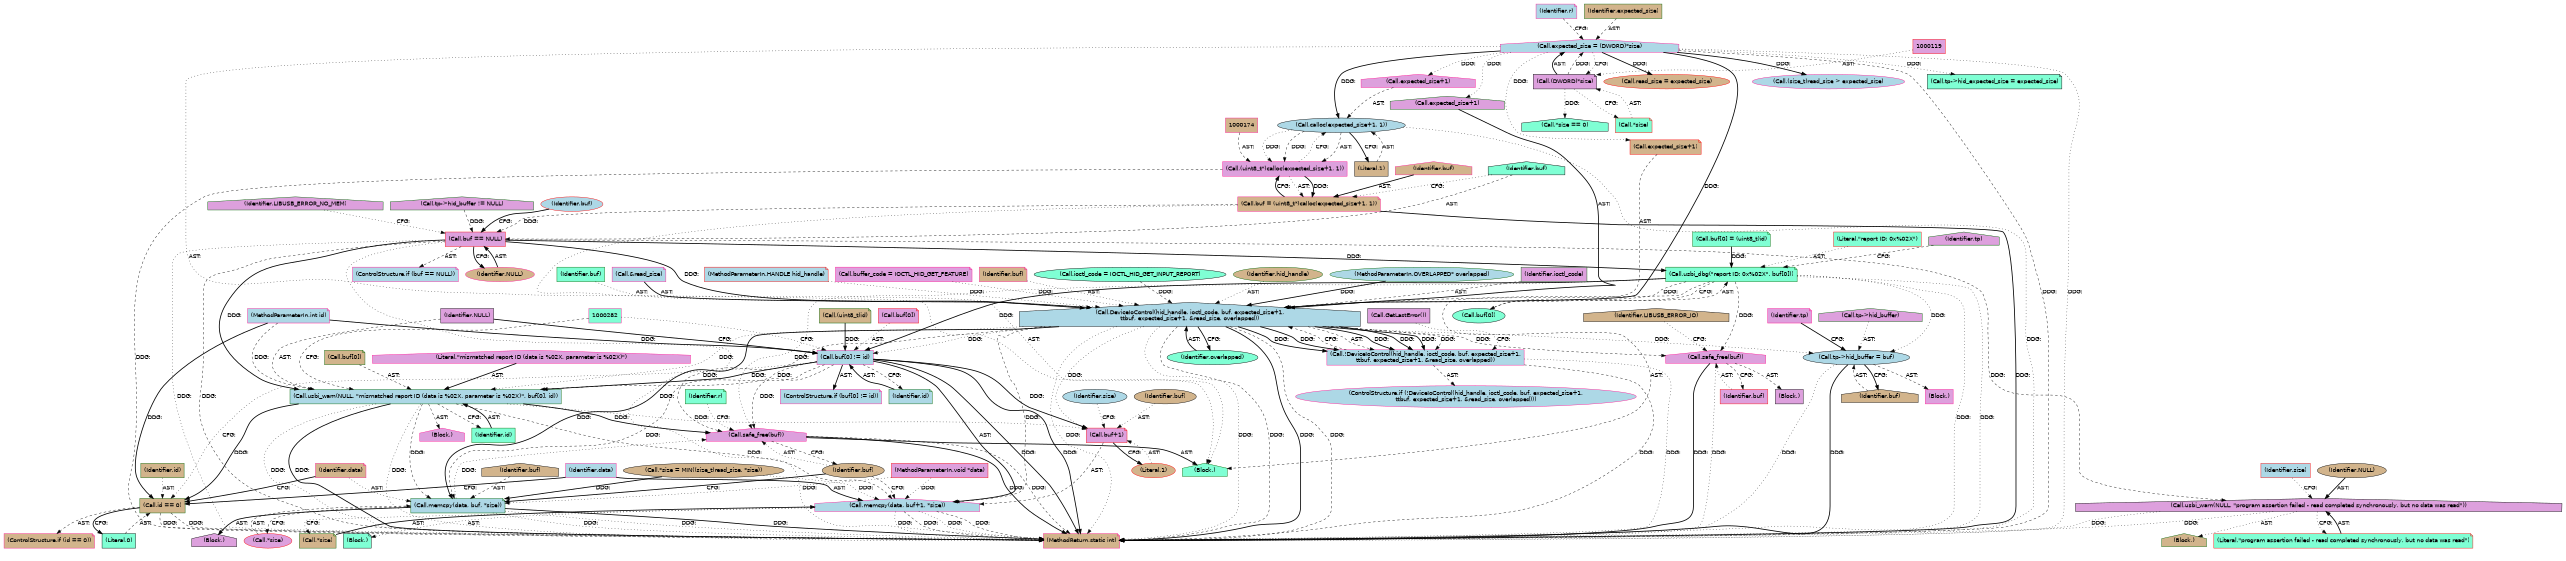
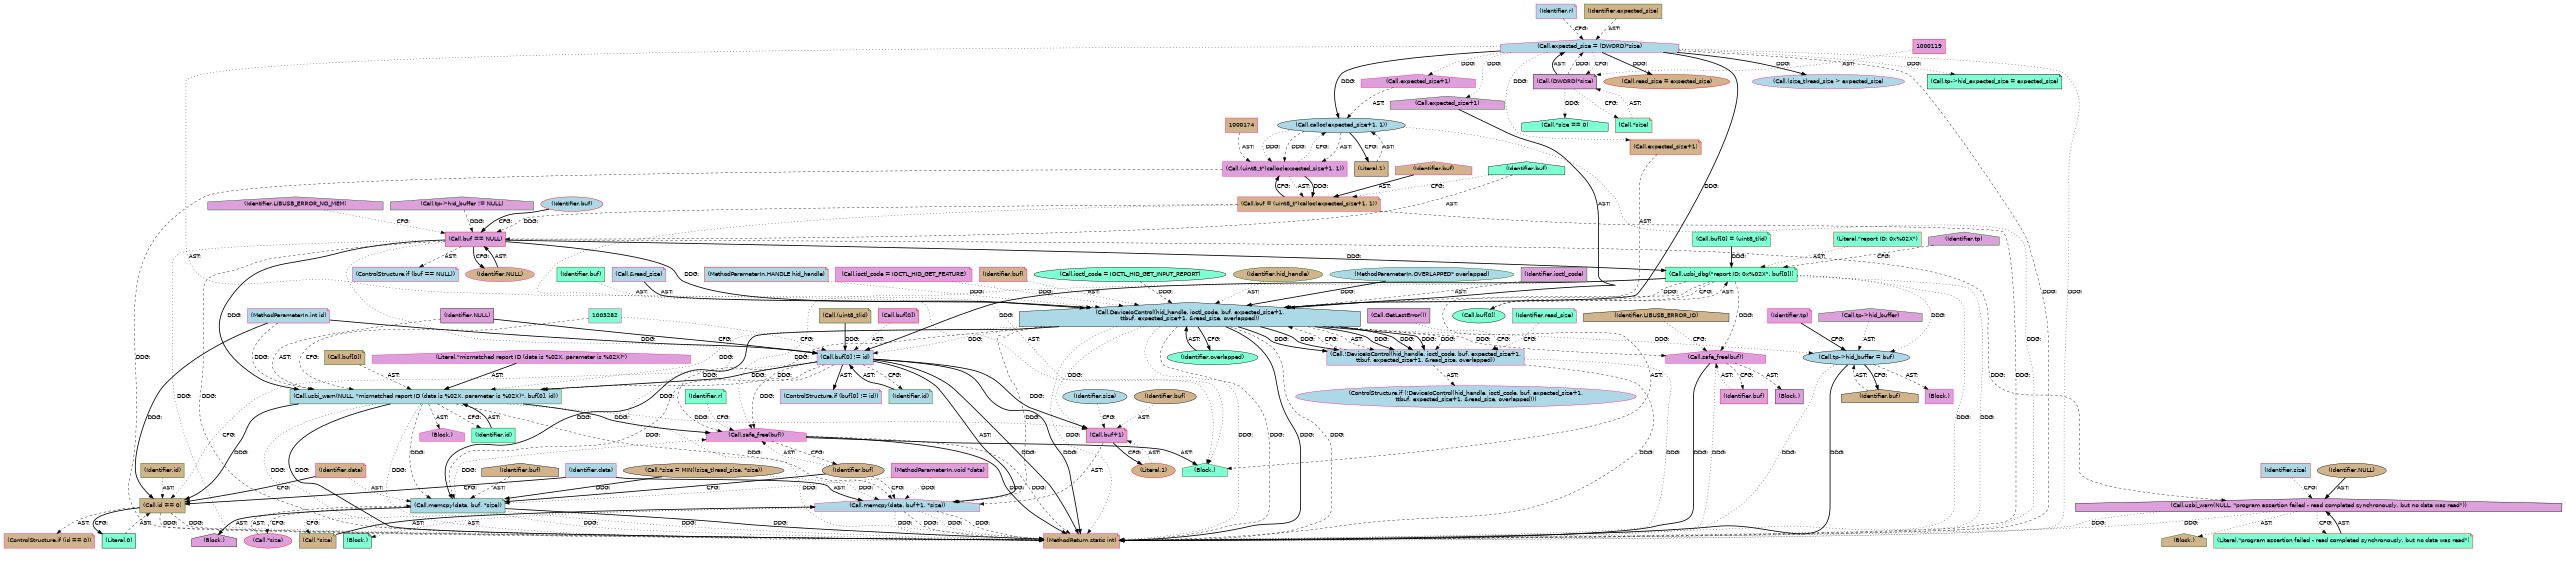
(904, 274) -> (904, 274)
(605, 316) -> (605, 316)
none -> (1544, 316)
(2016, 508) -> (2016, 508)
